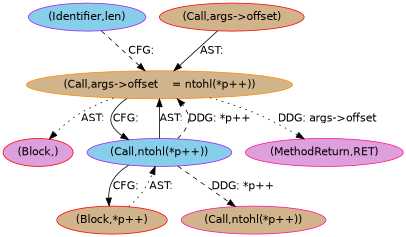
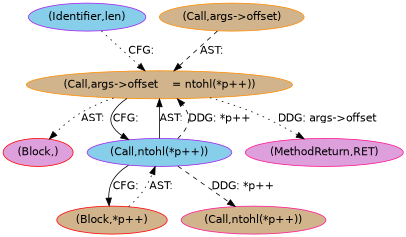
(232, 17) -> (232, 17)
(120, 48) -> (120, 48)
(199, 48) -> (199, 48)
